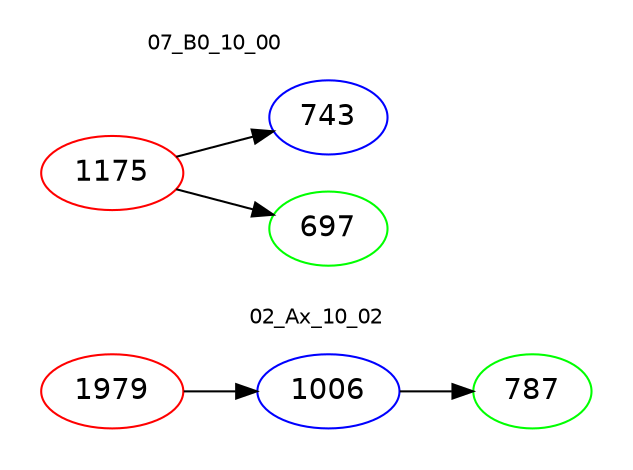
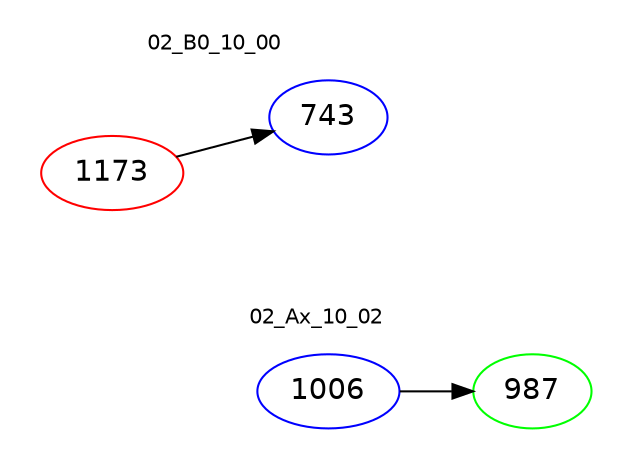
(214, 44) -> (214, 44)
(112, 173) -> (112, 173)
(328, 229) -> none
(112, 391) -> none
(532, 391) -> (532, 391)
